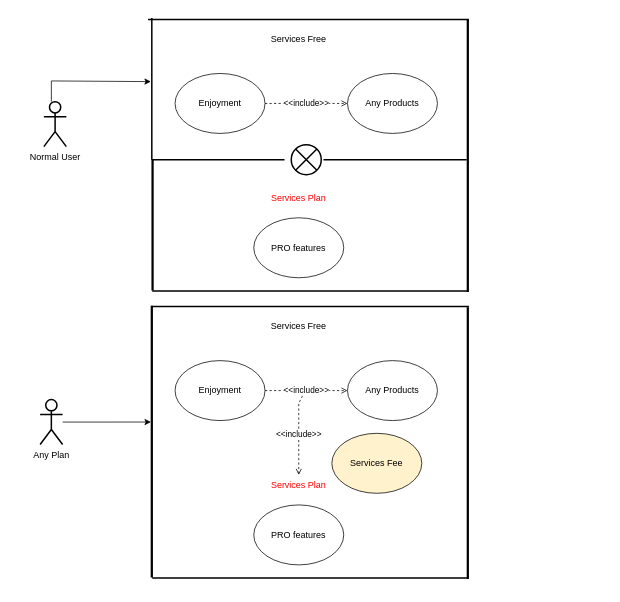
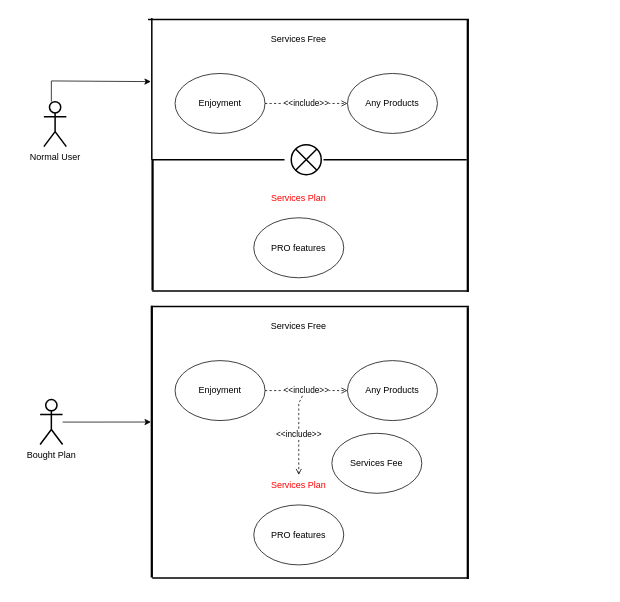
(52, 455) -> (52, 455)
(377, 463) -> (377, 463)
